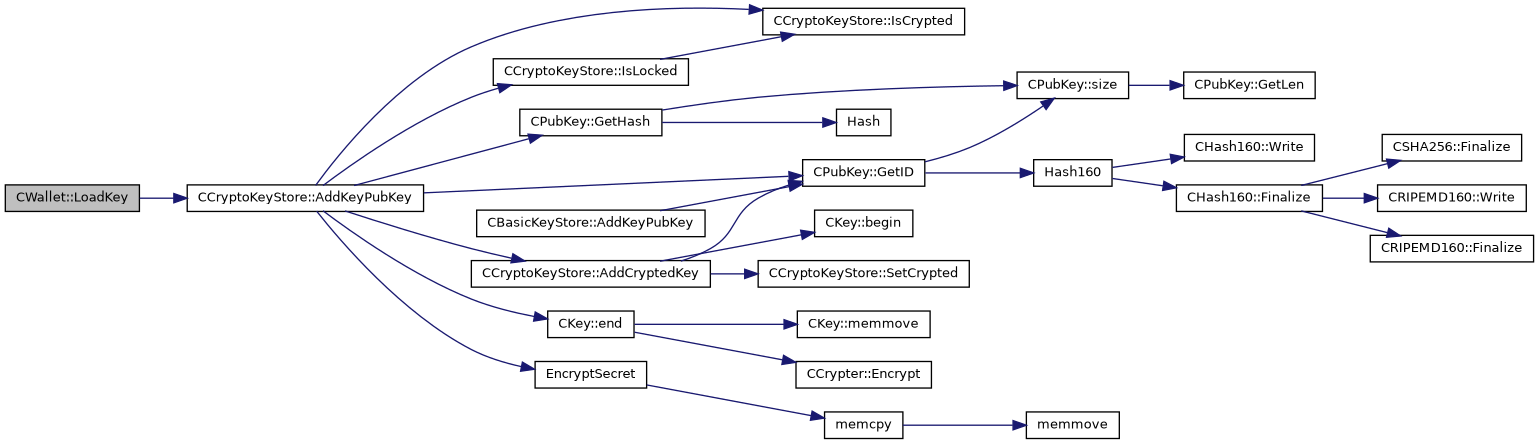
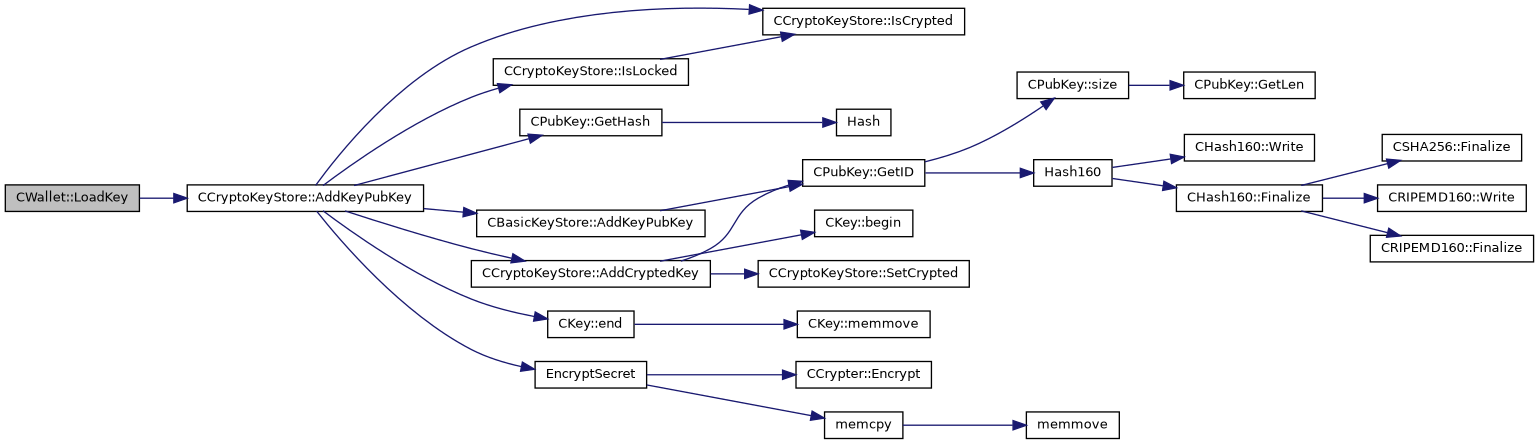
(832, 92) -> none
(606, 185) -> (443, 210)
(708, 346) -> (714, 375)
